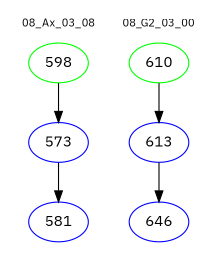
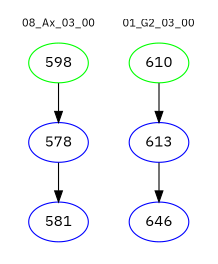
(59, 24) -> (59, 24)
(159, 24) -> (159, 24)
(59, 142) -> (59, 142)
